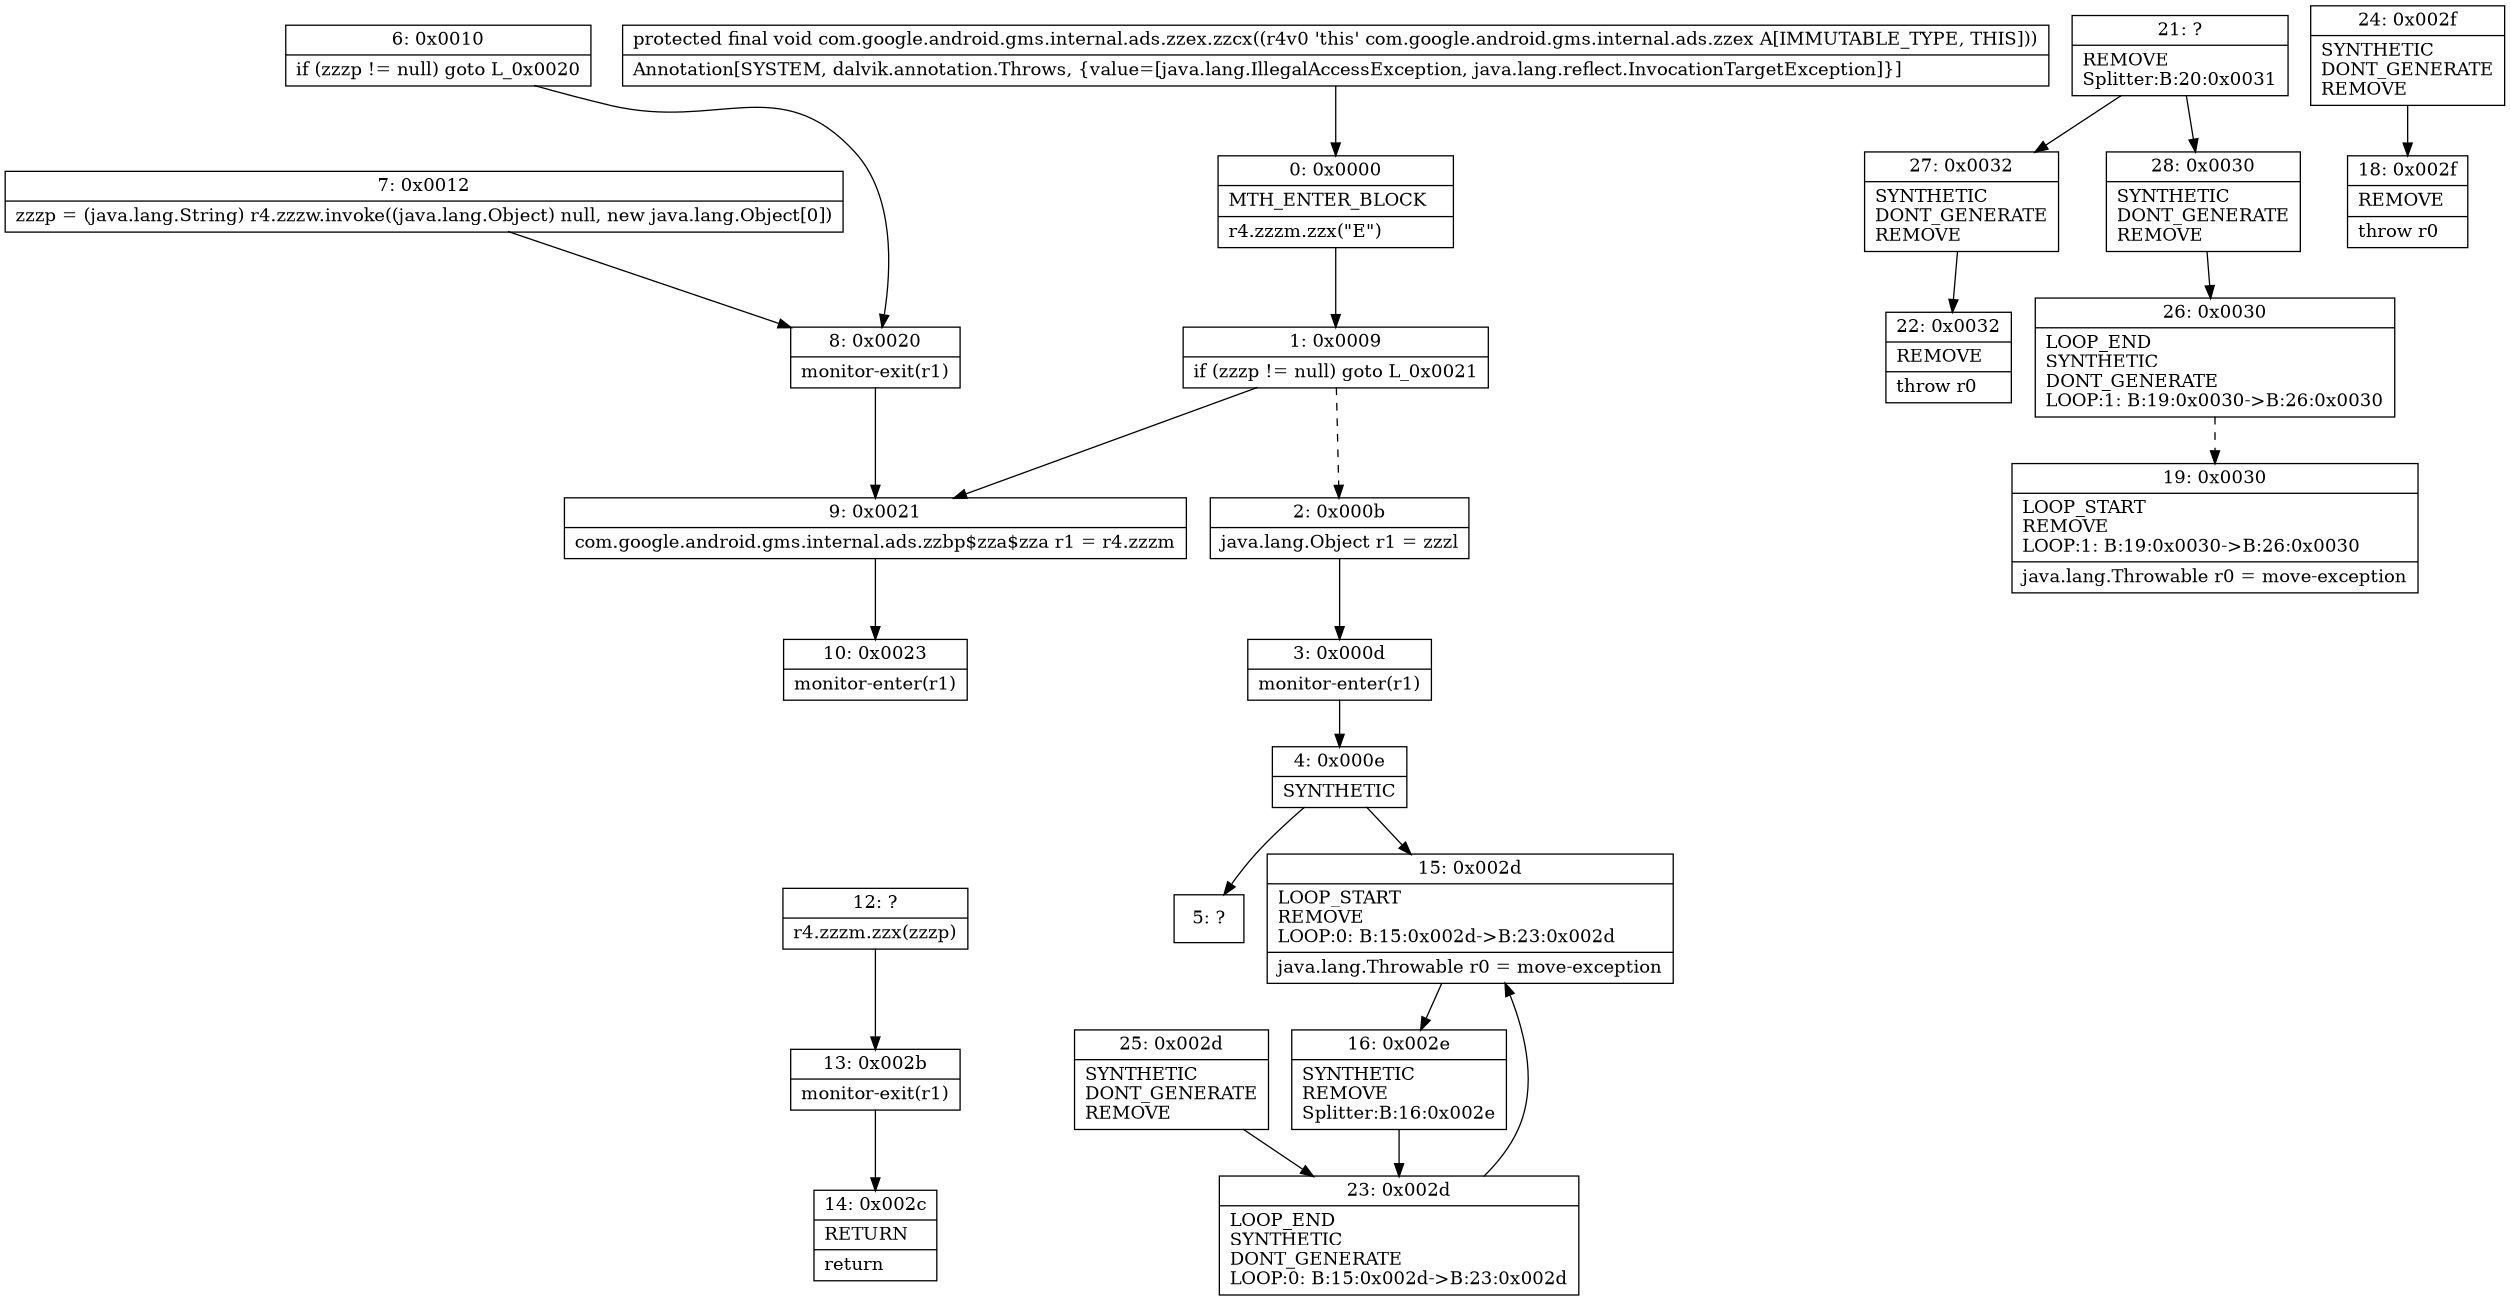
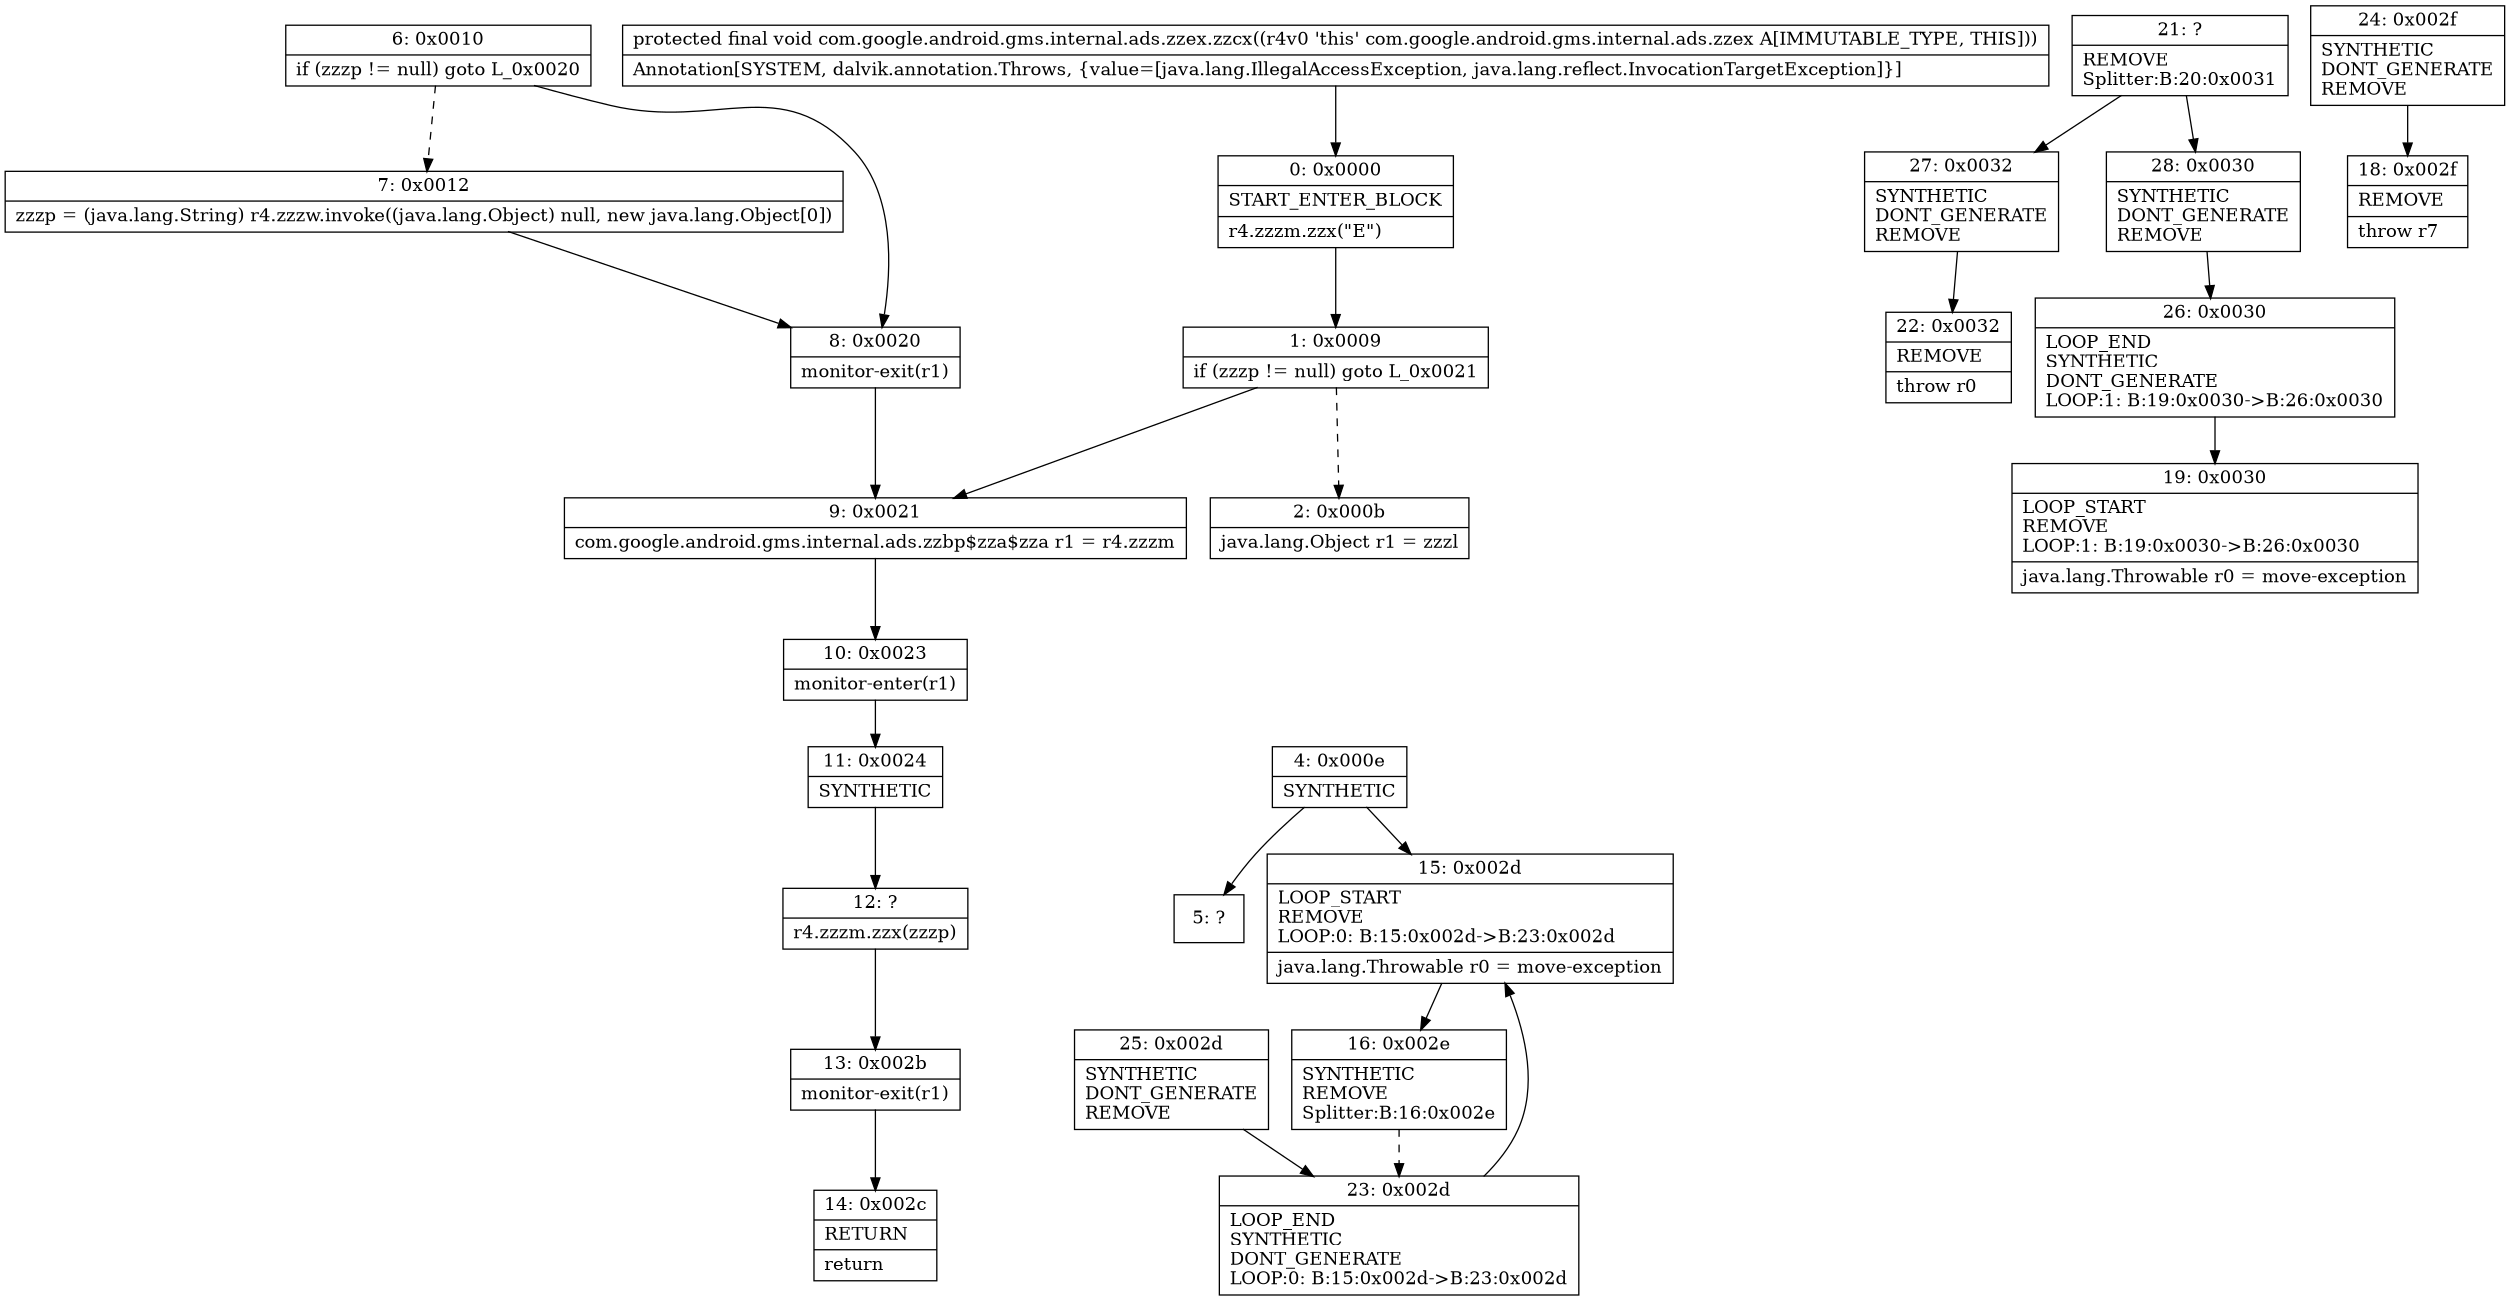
none -> (432, 122)
(1328, 200) -> (1336, 200)
(2399, 231) -> (2399, 231)
(2215, 434) -> (2215, 434)
(1340, 670) -> none
none -> (875, 777)
(1399, 1146) -> (1399, 1146)
